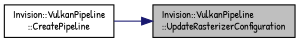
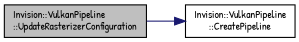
(128, 21) -> (161, 21)
